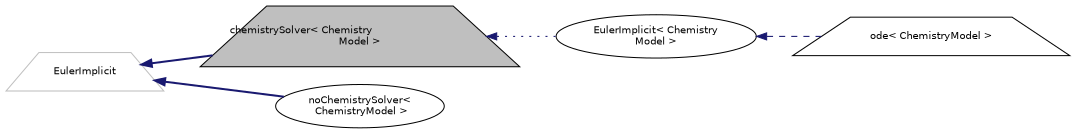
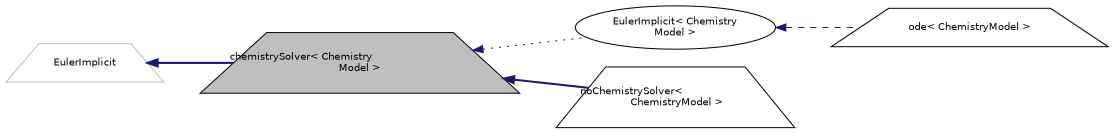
(225, 89) -> (551, 84)
(360, 106) -> (675, 97)
